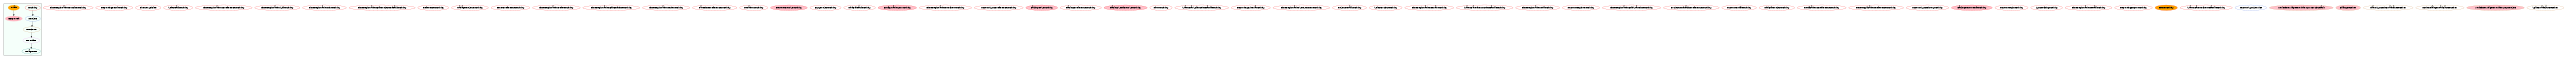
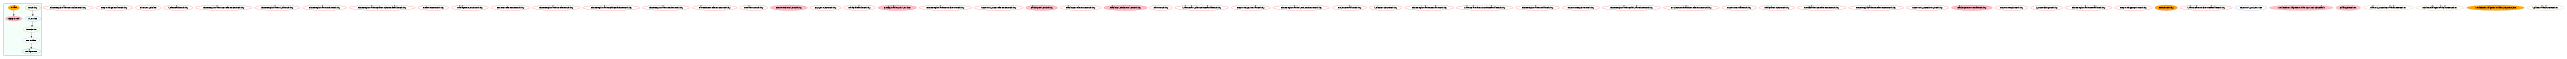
(897, 8) -> (897, 8)
(2495, 8) -> (2495, 8)
(33, 19) -> (33, 19)
